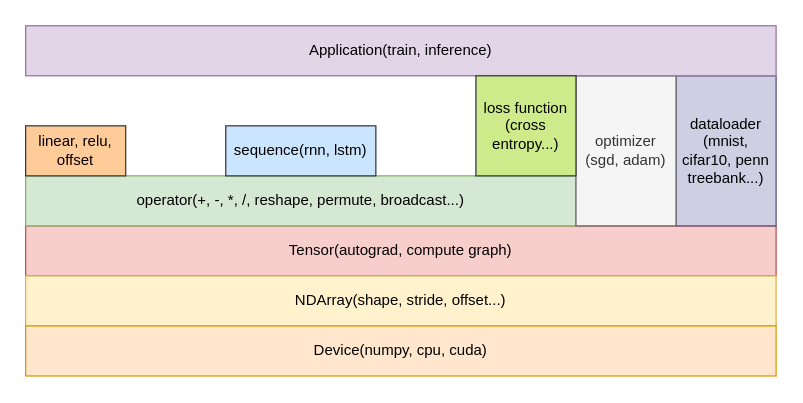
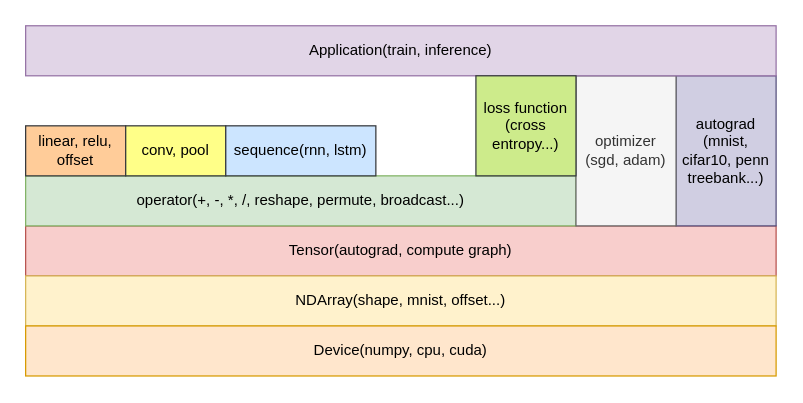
none -> (176, 151)
(726, 151) -> (726, 151)
(401, 301) -> (401, 301)
